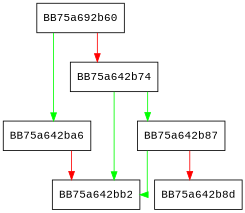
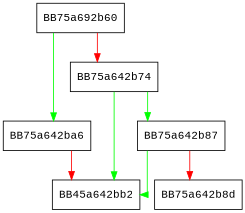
(96, 195) -> (96, 195)
